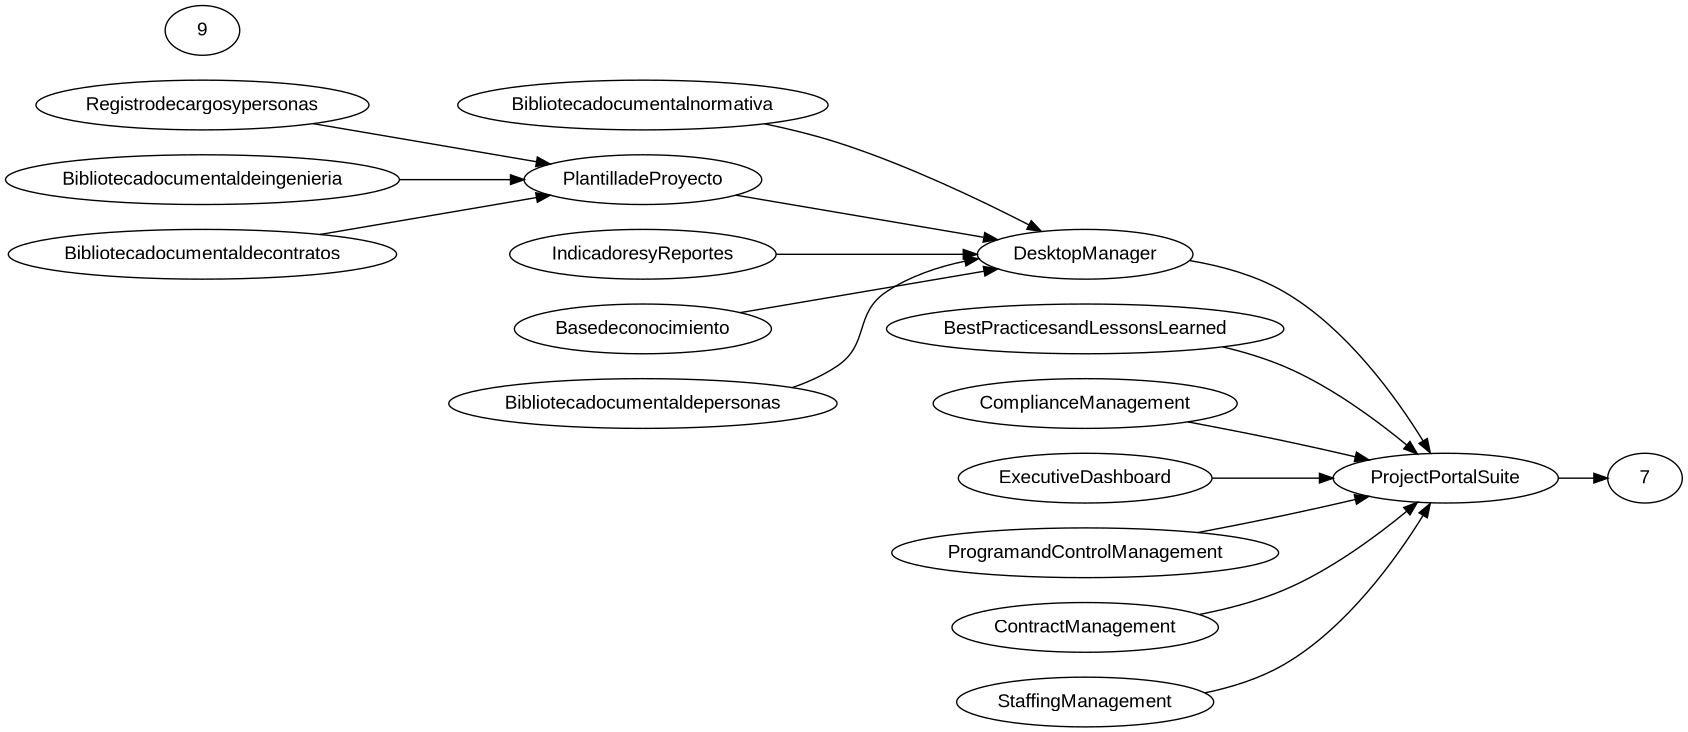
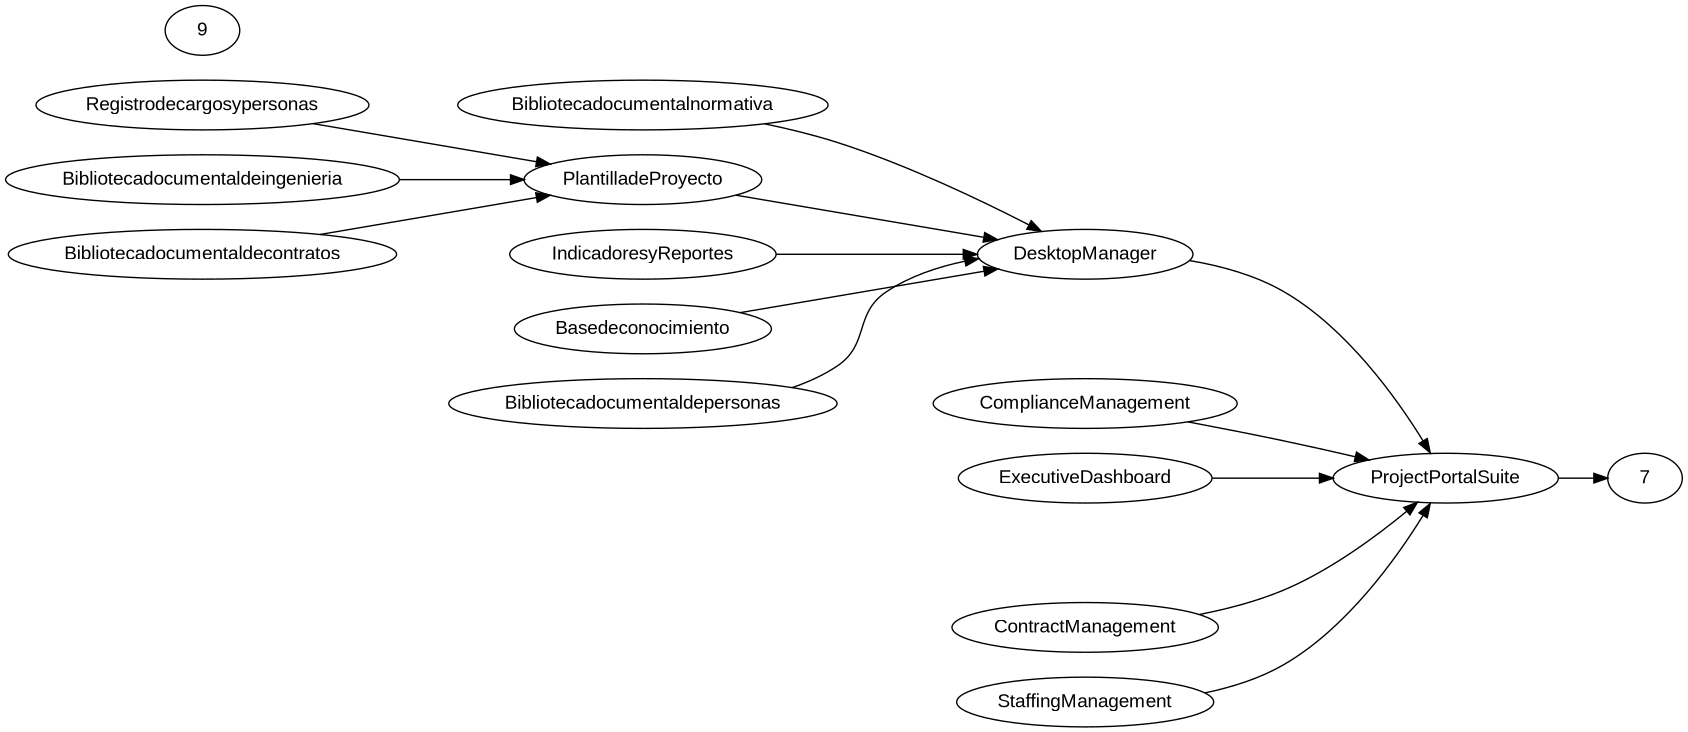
(1085, 329) -> none
(1085, 553) -> none
